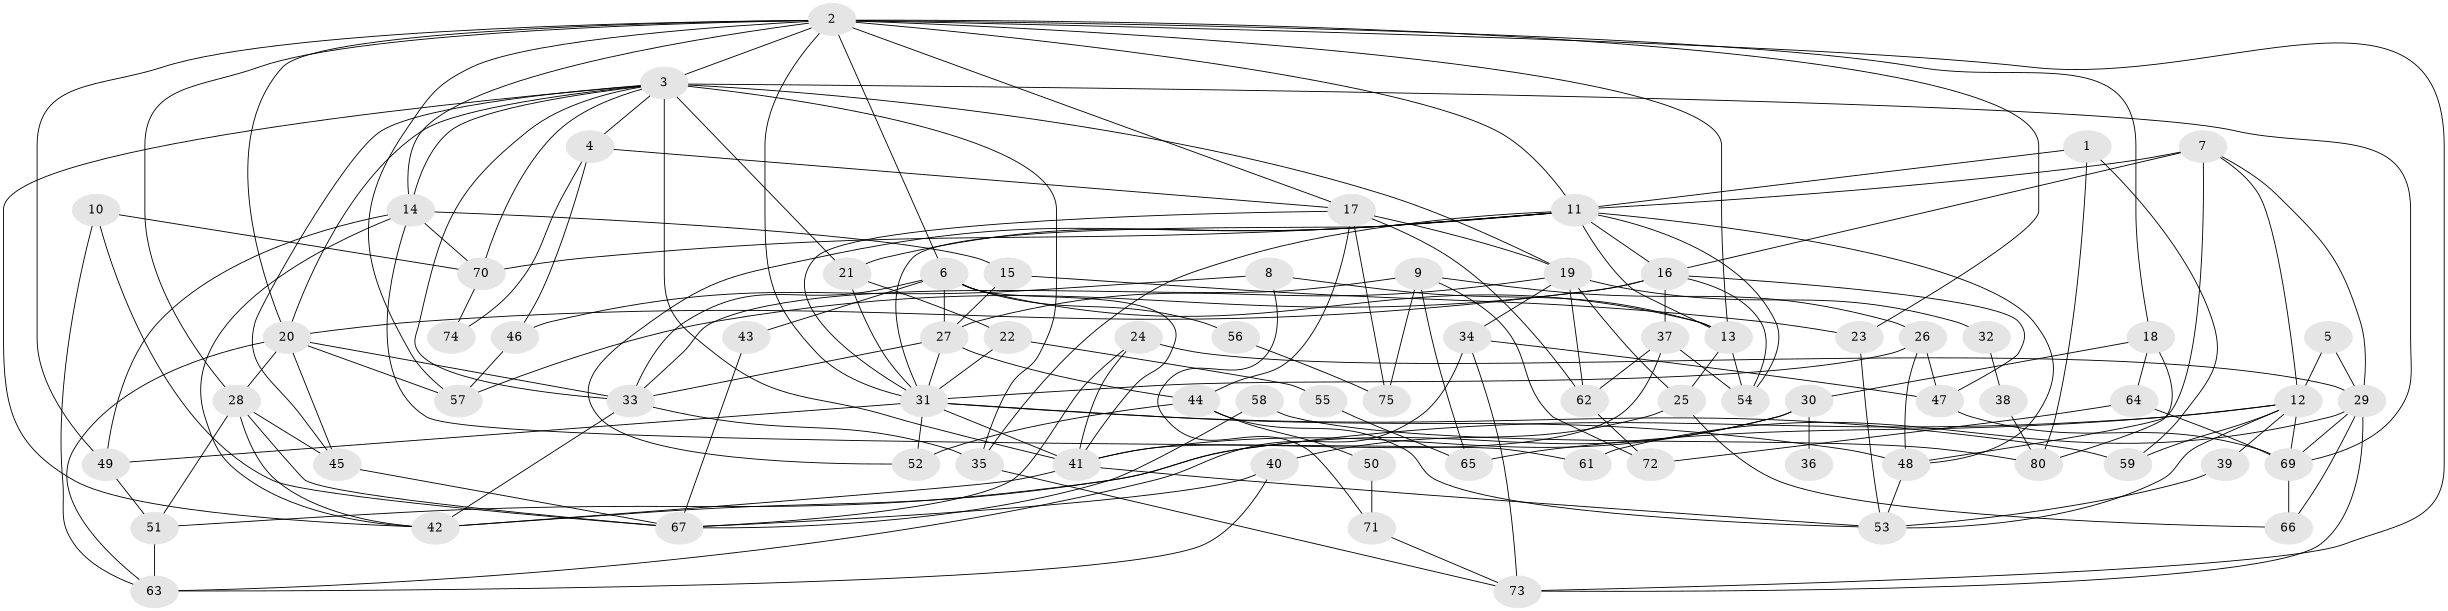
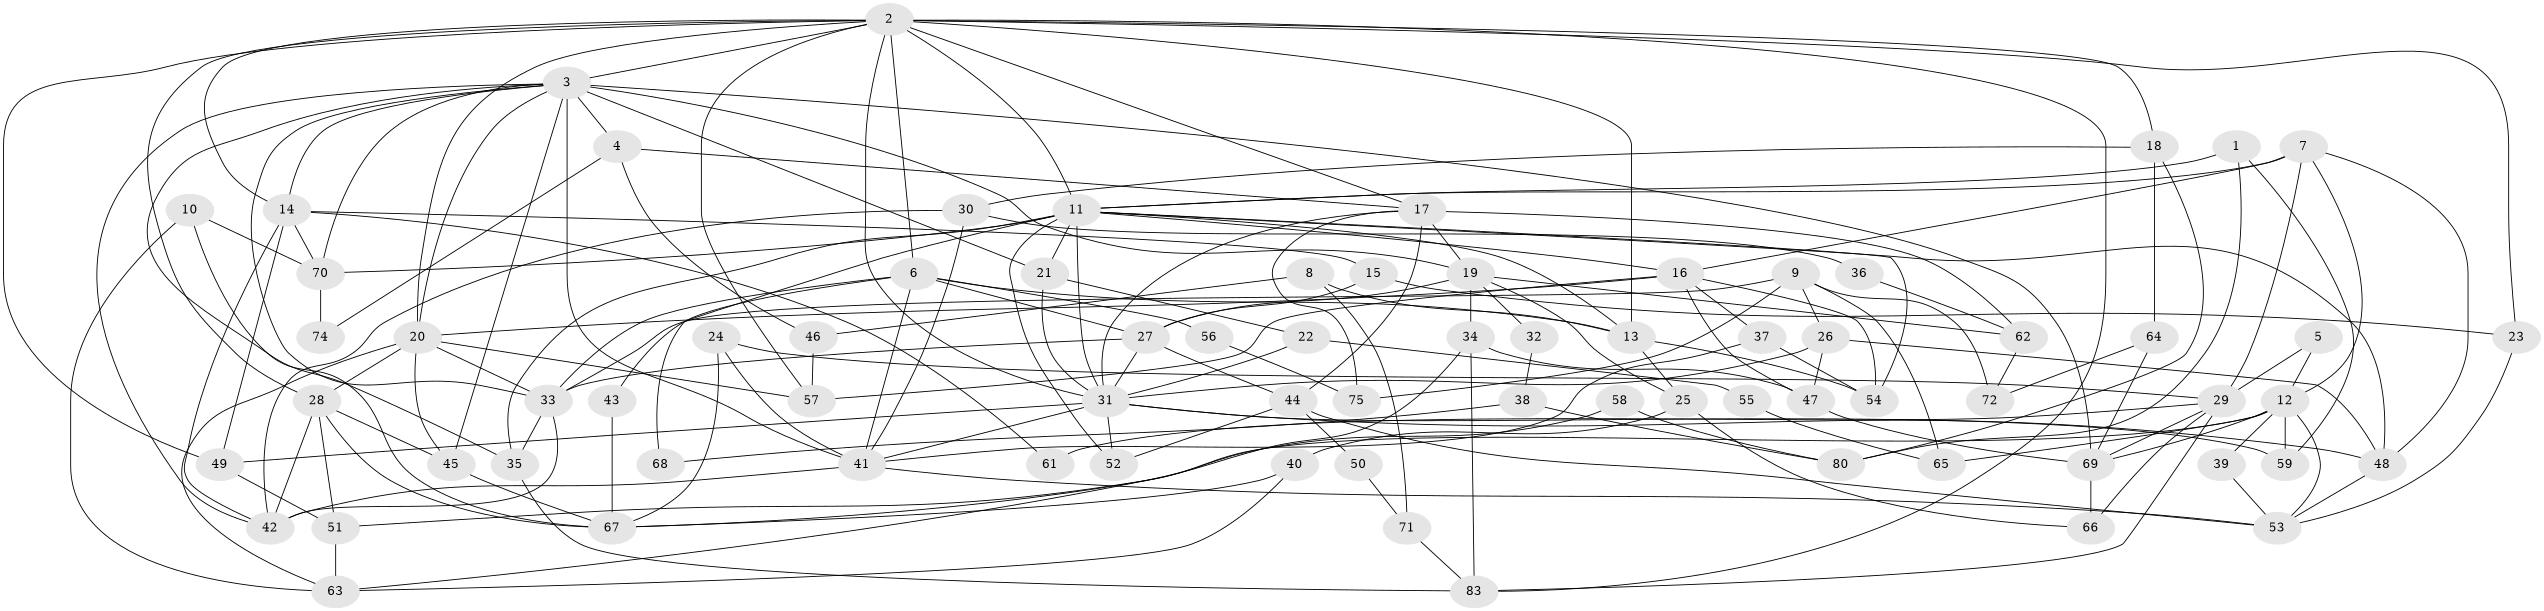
(1625, 369) -> (1942, 304)
none -> (661, 465)
(1518, 592) -> (1474, 592)
